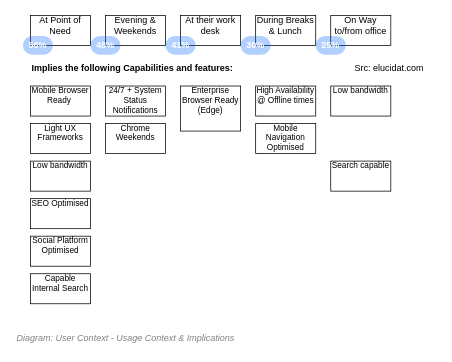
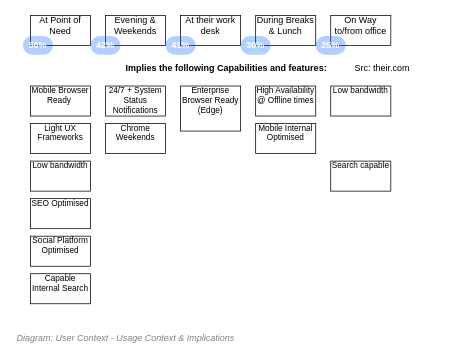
(105, 45) -> (105, 45)
(135, 68) -> (229, 68)
(391, 68) -> (385, 68)
(285, 123) -> (285, 123)
